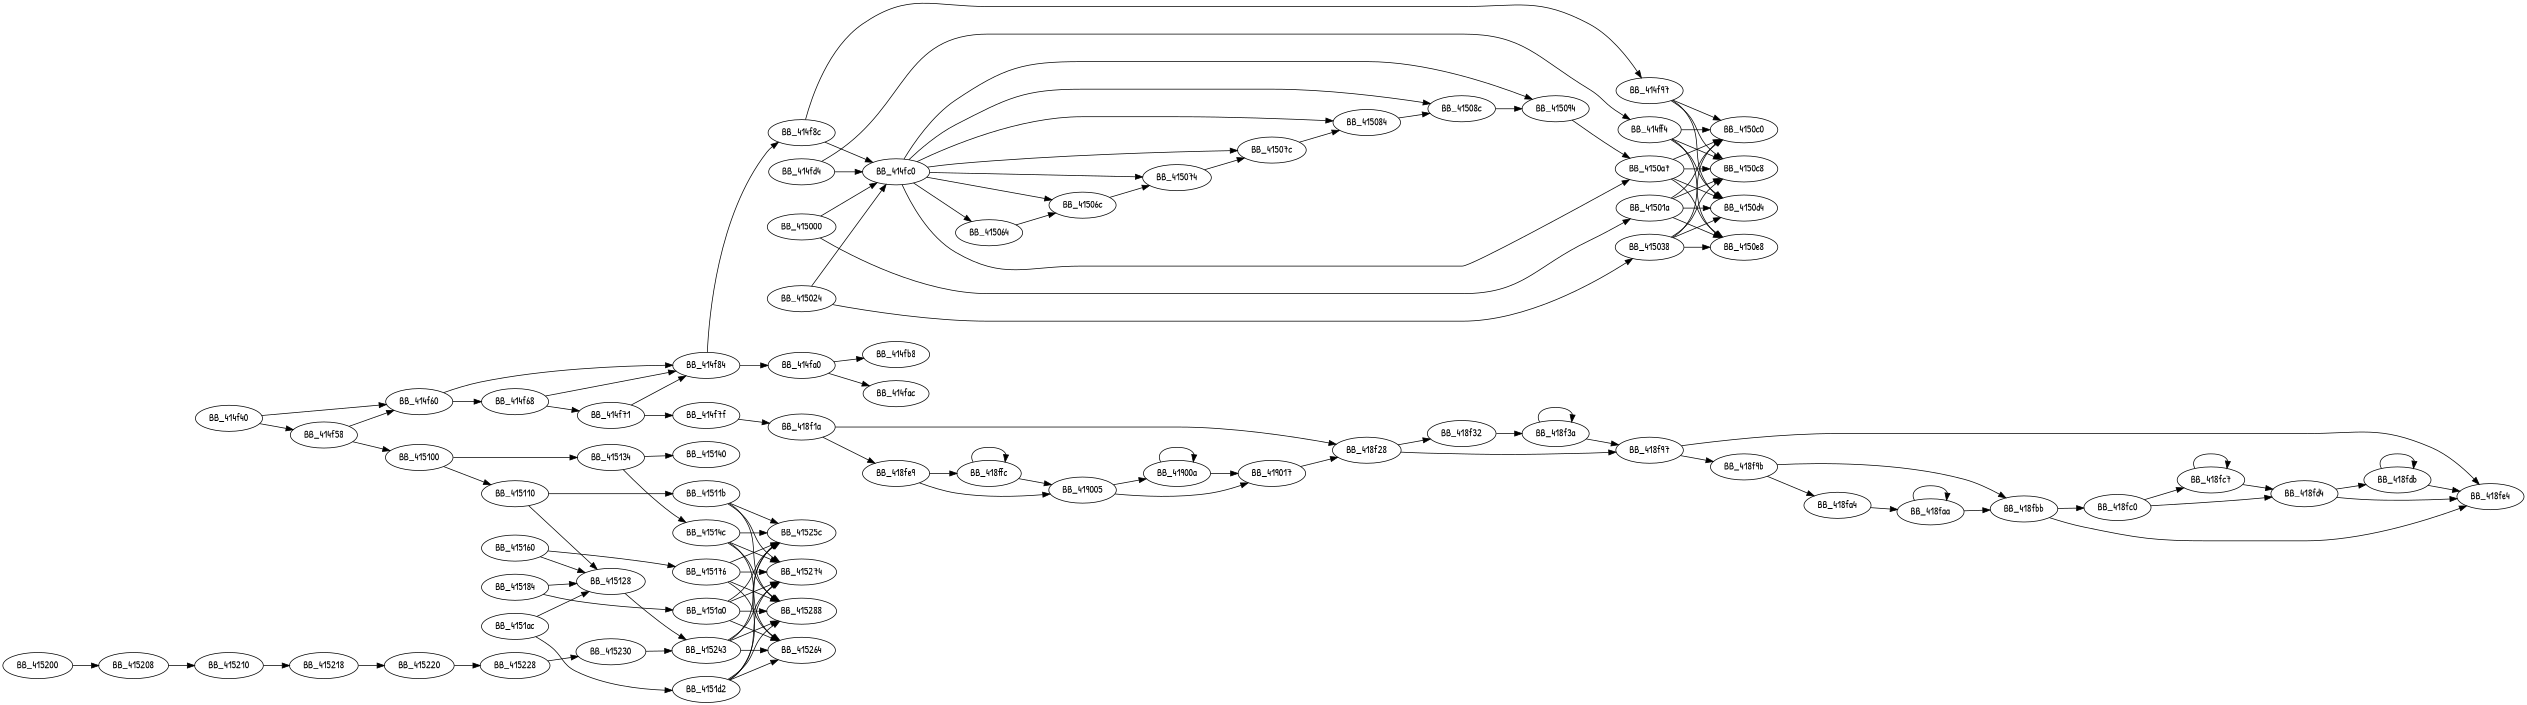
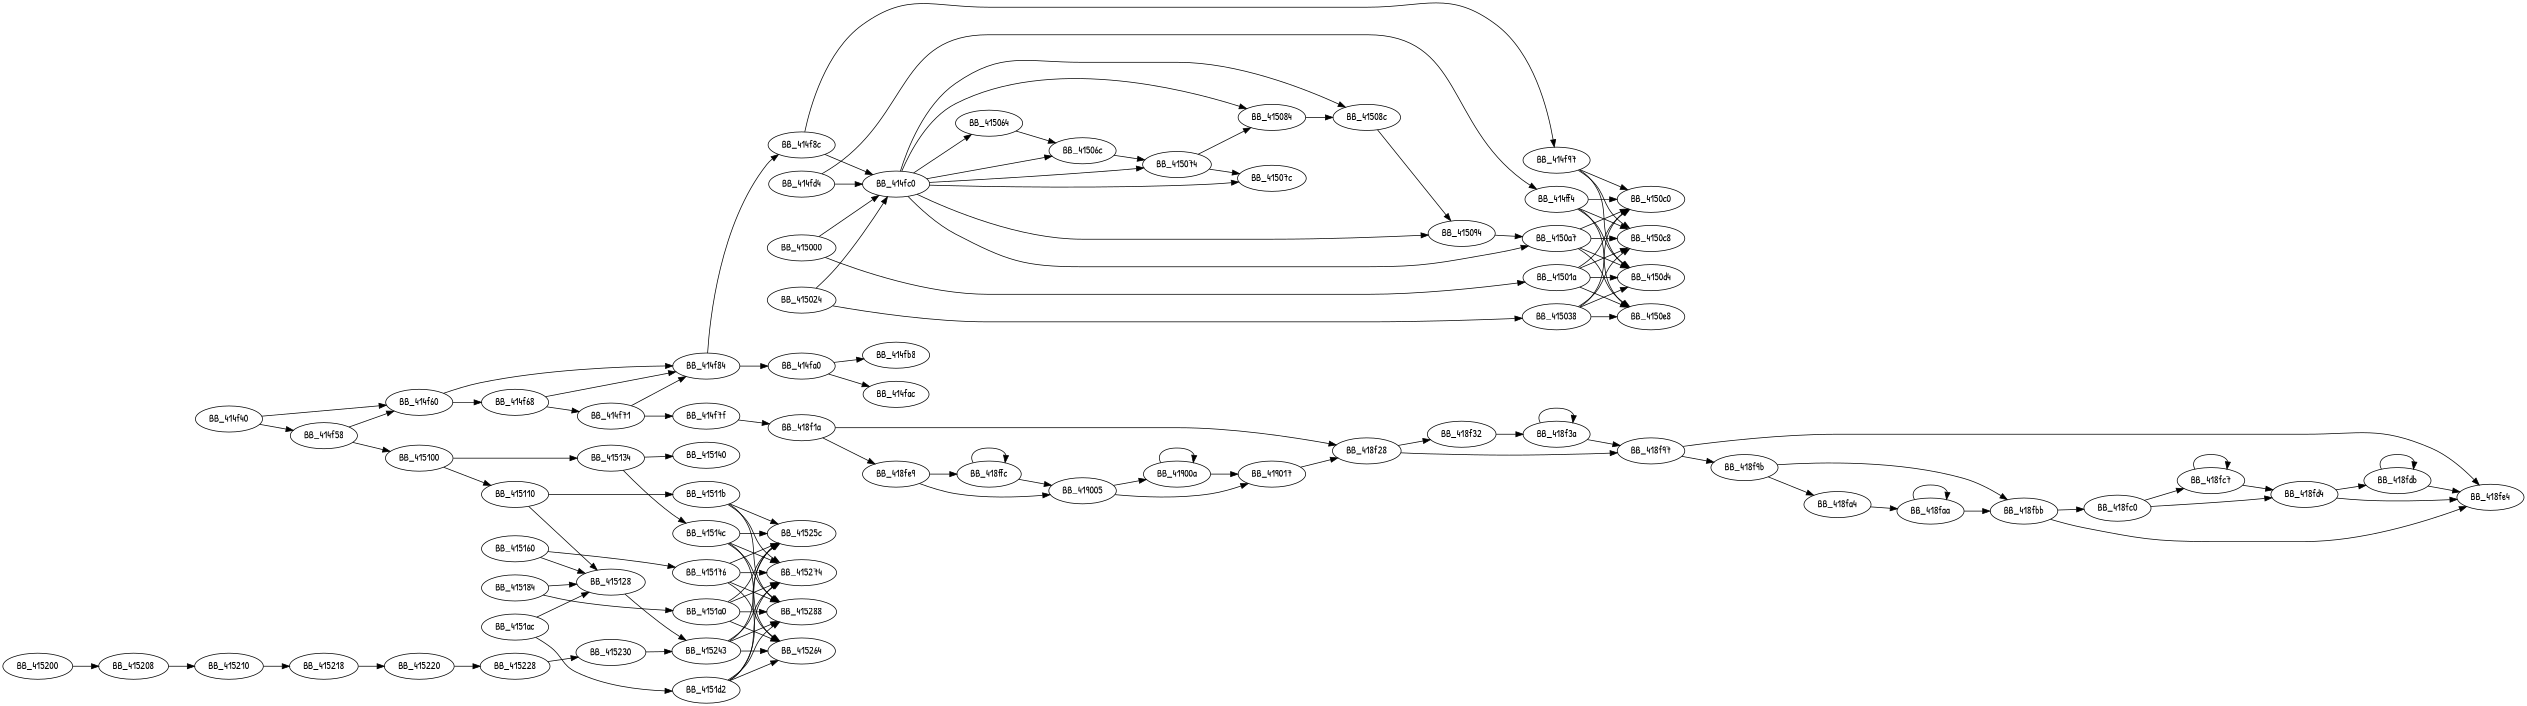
(1316, 137) -> (1221, 143)
